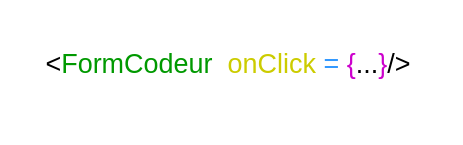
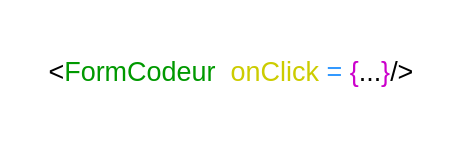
(228, 63) -> (231, 72)
